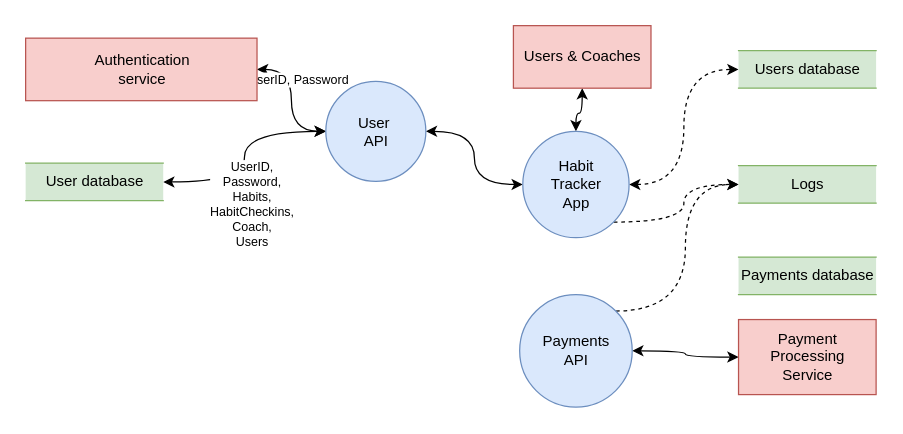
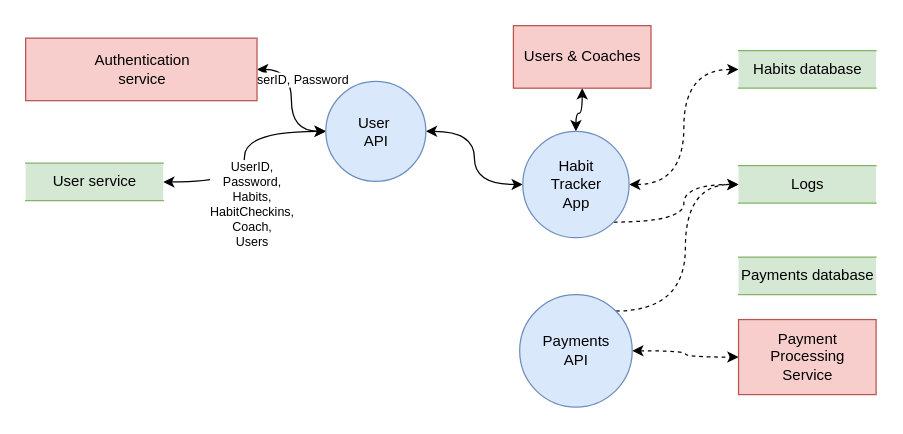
(808, 69) -> (808, 69)
(95, 182) -> (95, 182)
(685, 354) -> (685, 354)
